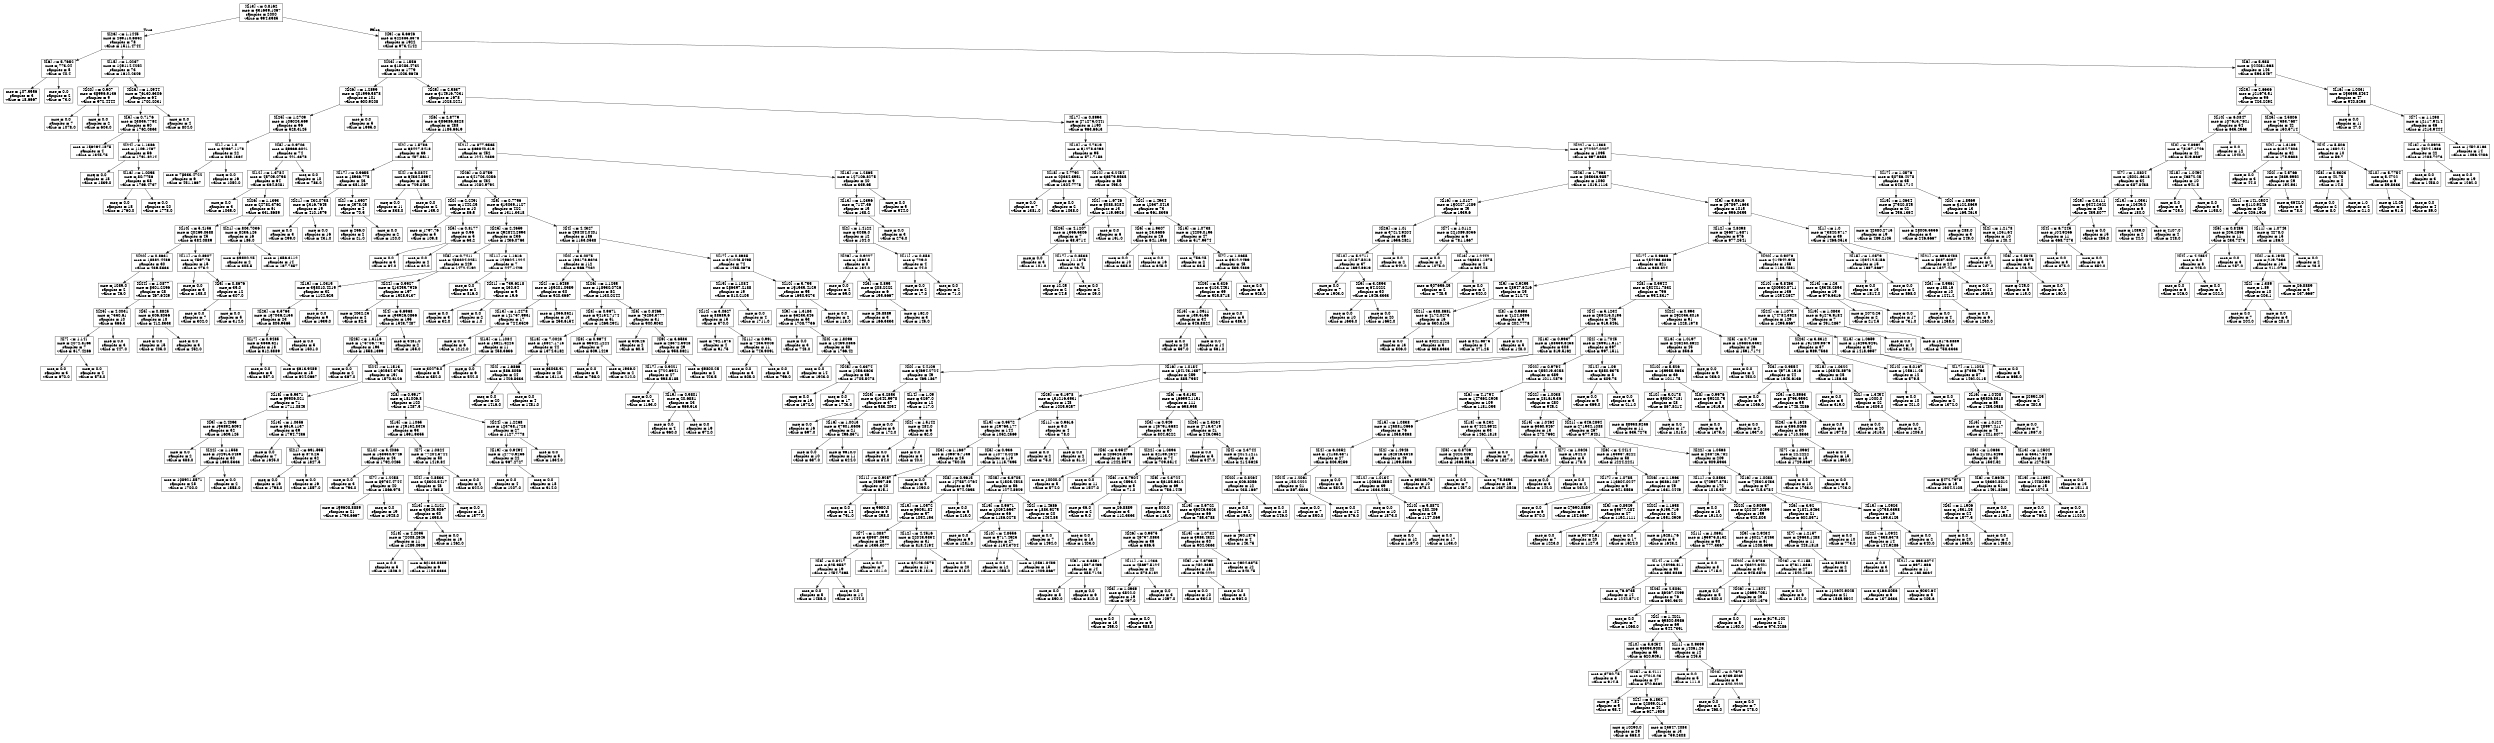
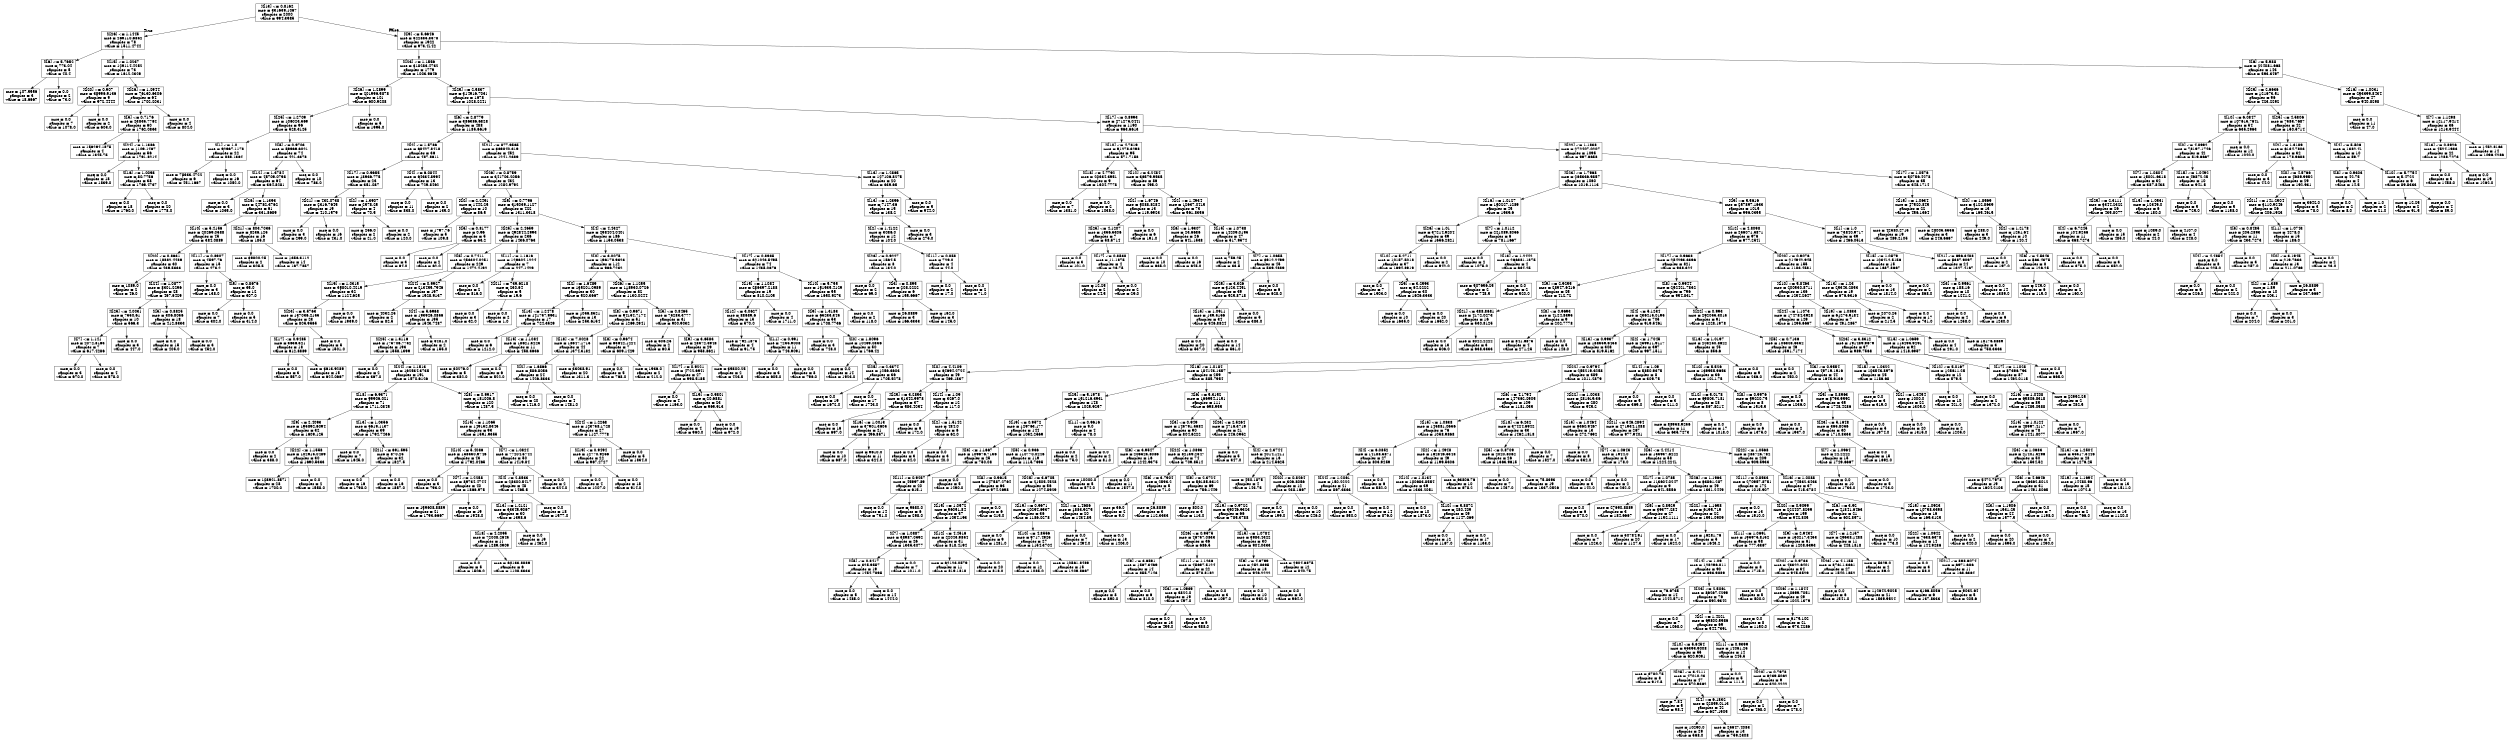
(1239, 524) -> (1257, 470)
